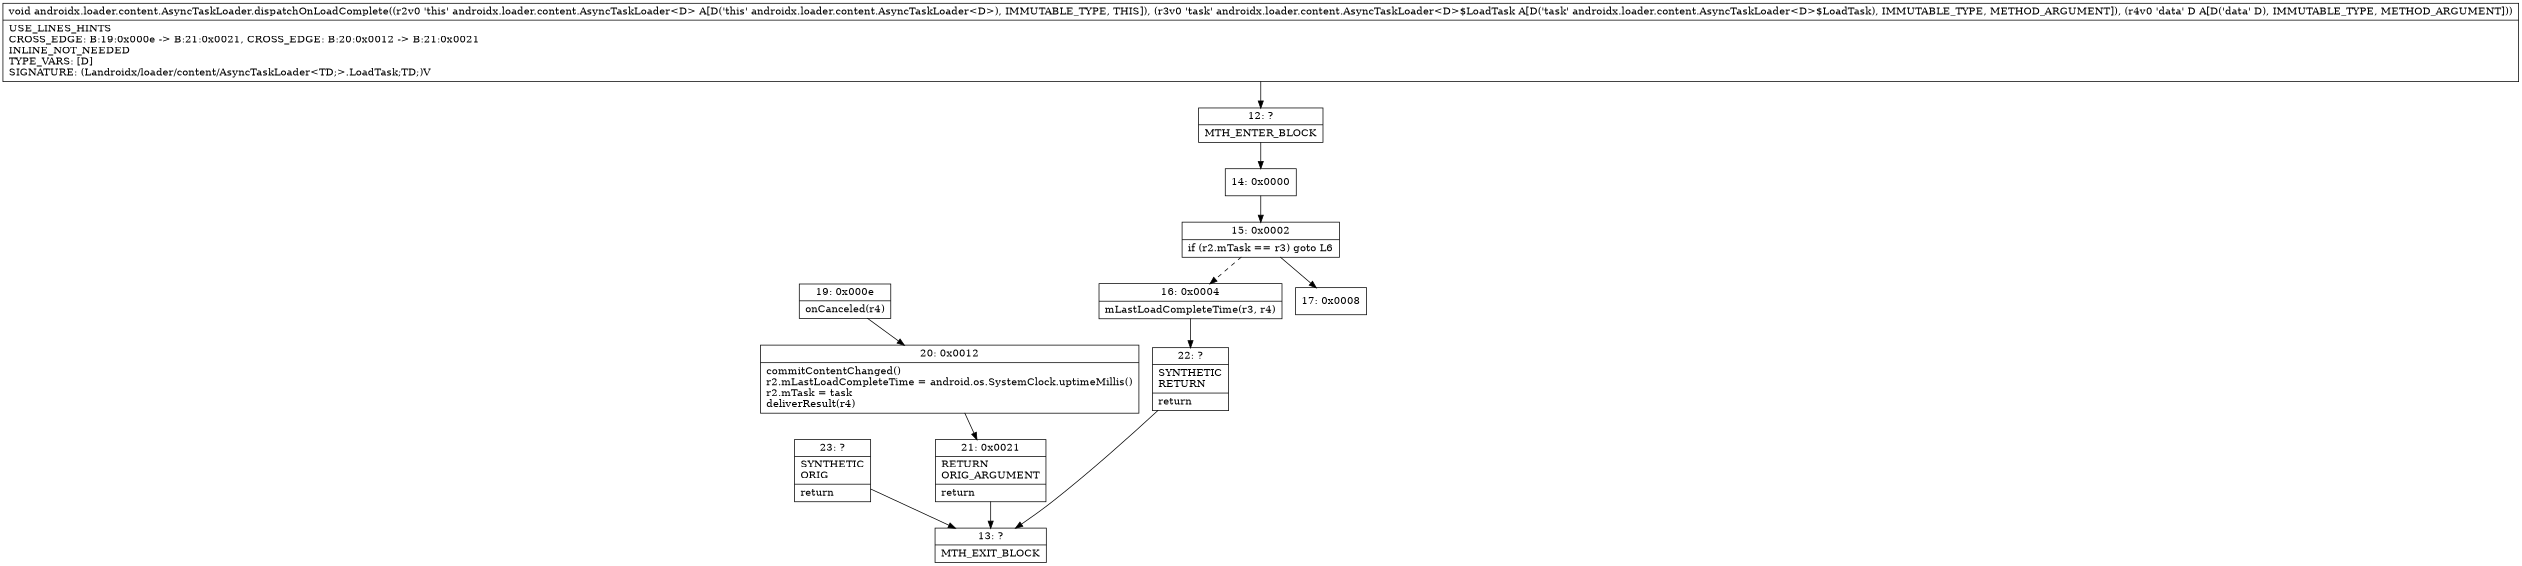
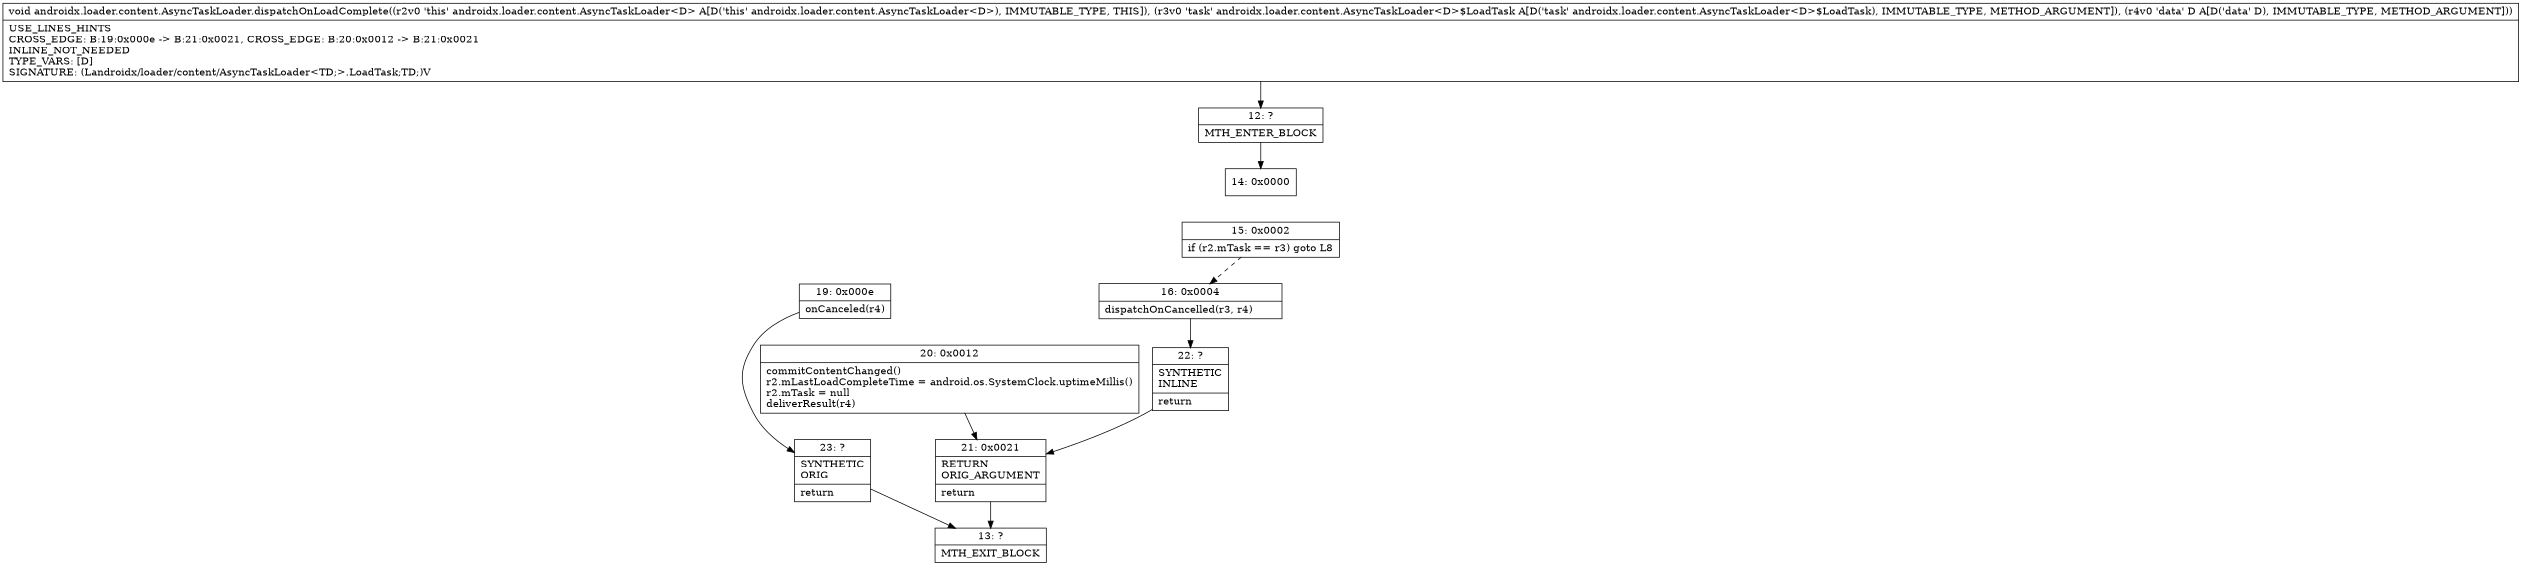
(1261, 205) -> none
(1261, 248) -> (1261, 248)
(1331, 301) -> none
(1191, 310) -> (1179, 310)
(883, 330) -> (742, 376)
(1182, 384) -> (1178, 384)
(810, 393) -> (808, 393)
(1092, 469) -> (1104, 433)
